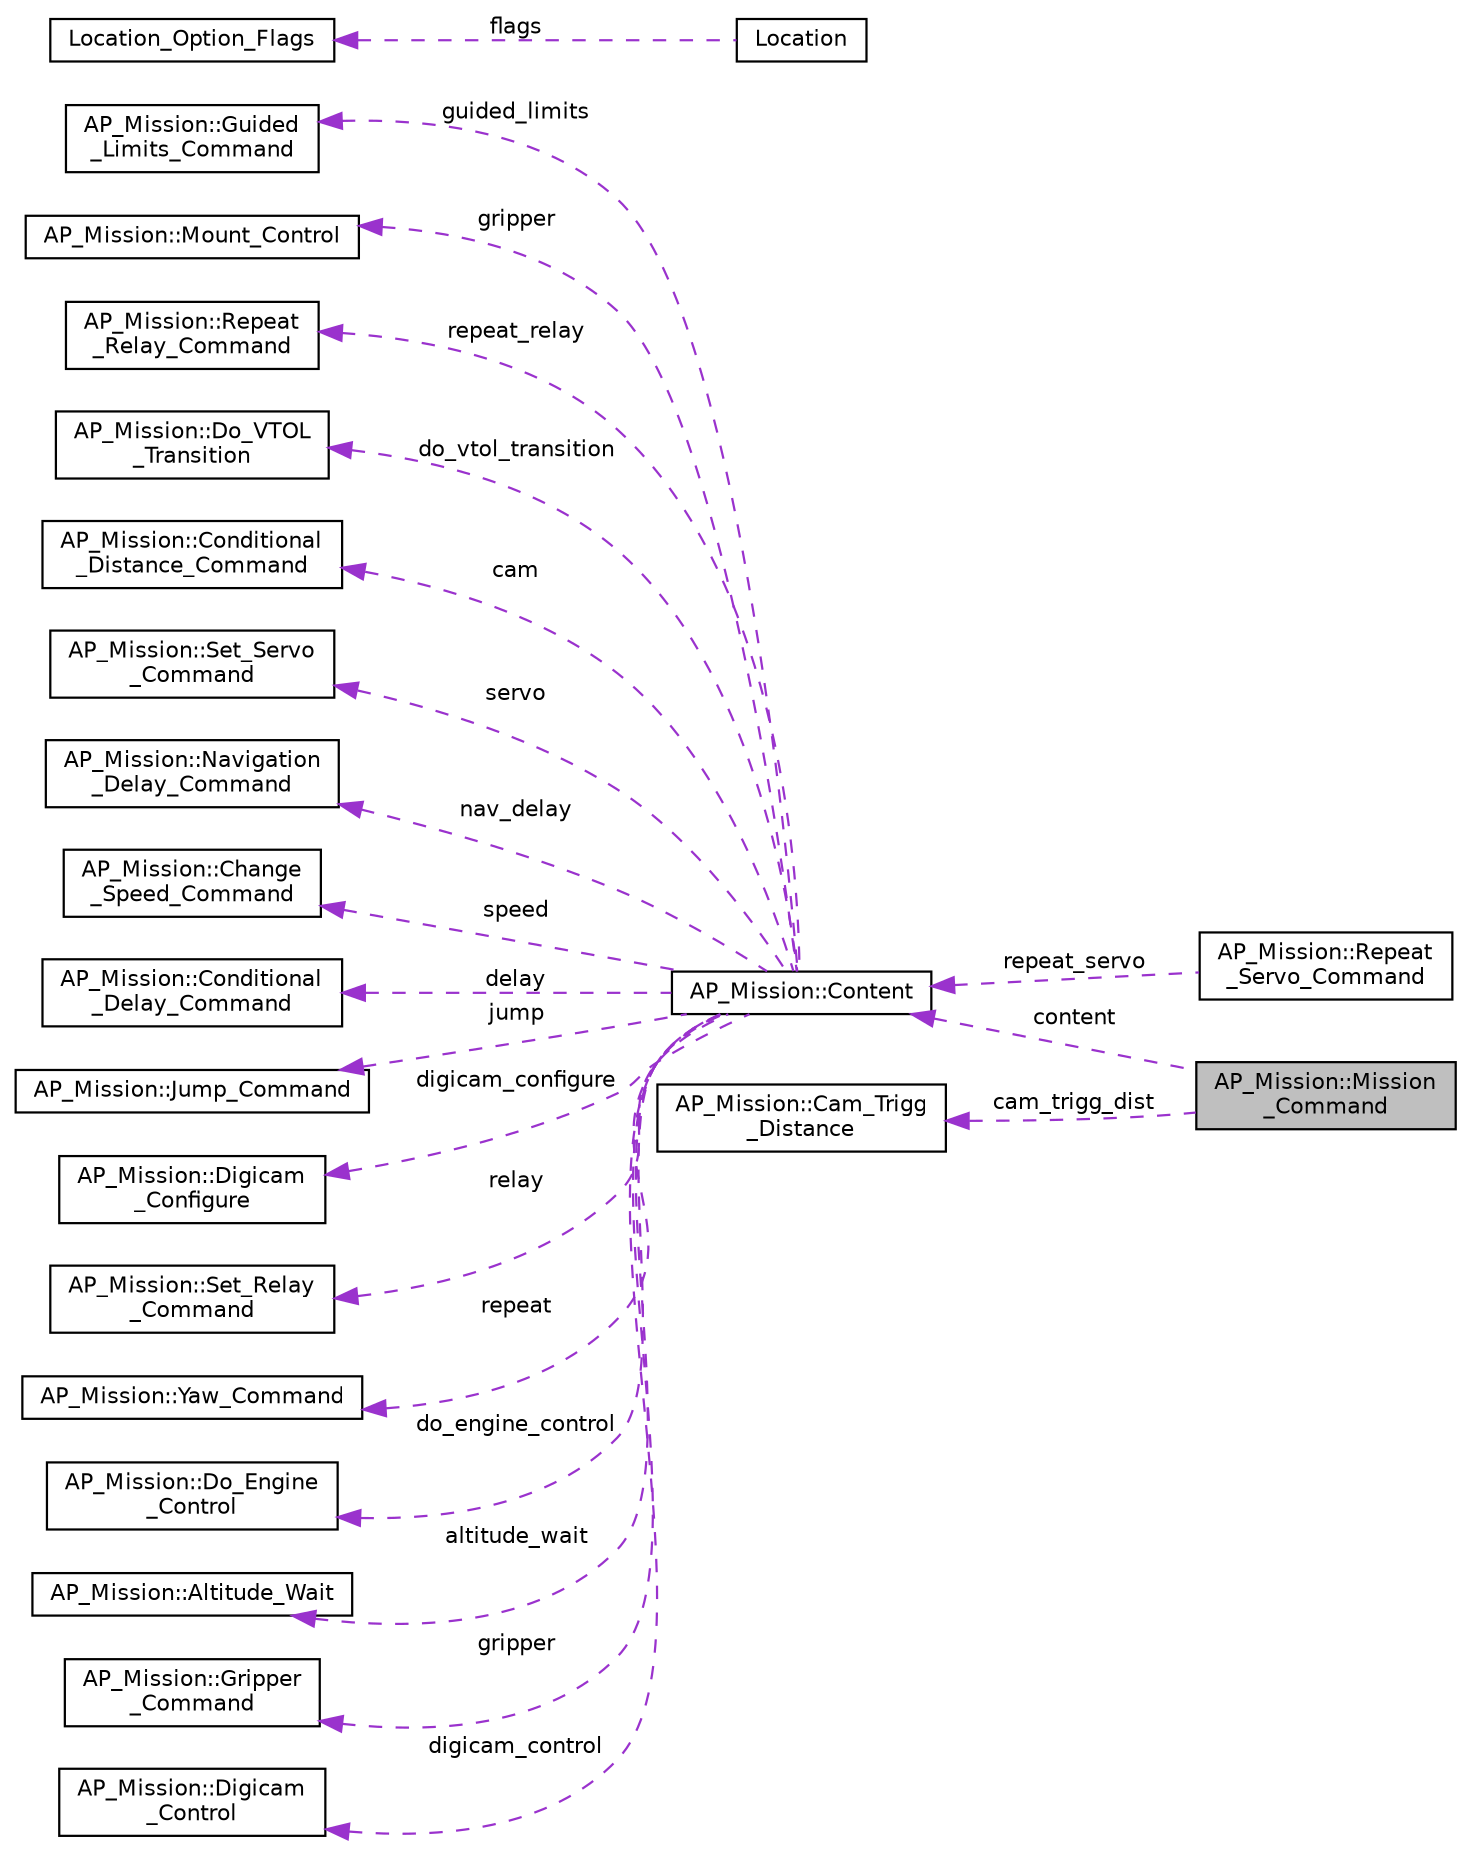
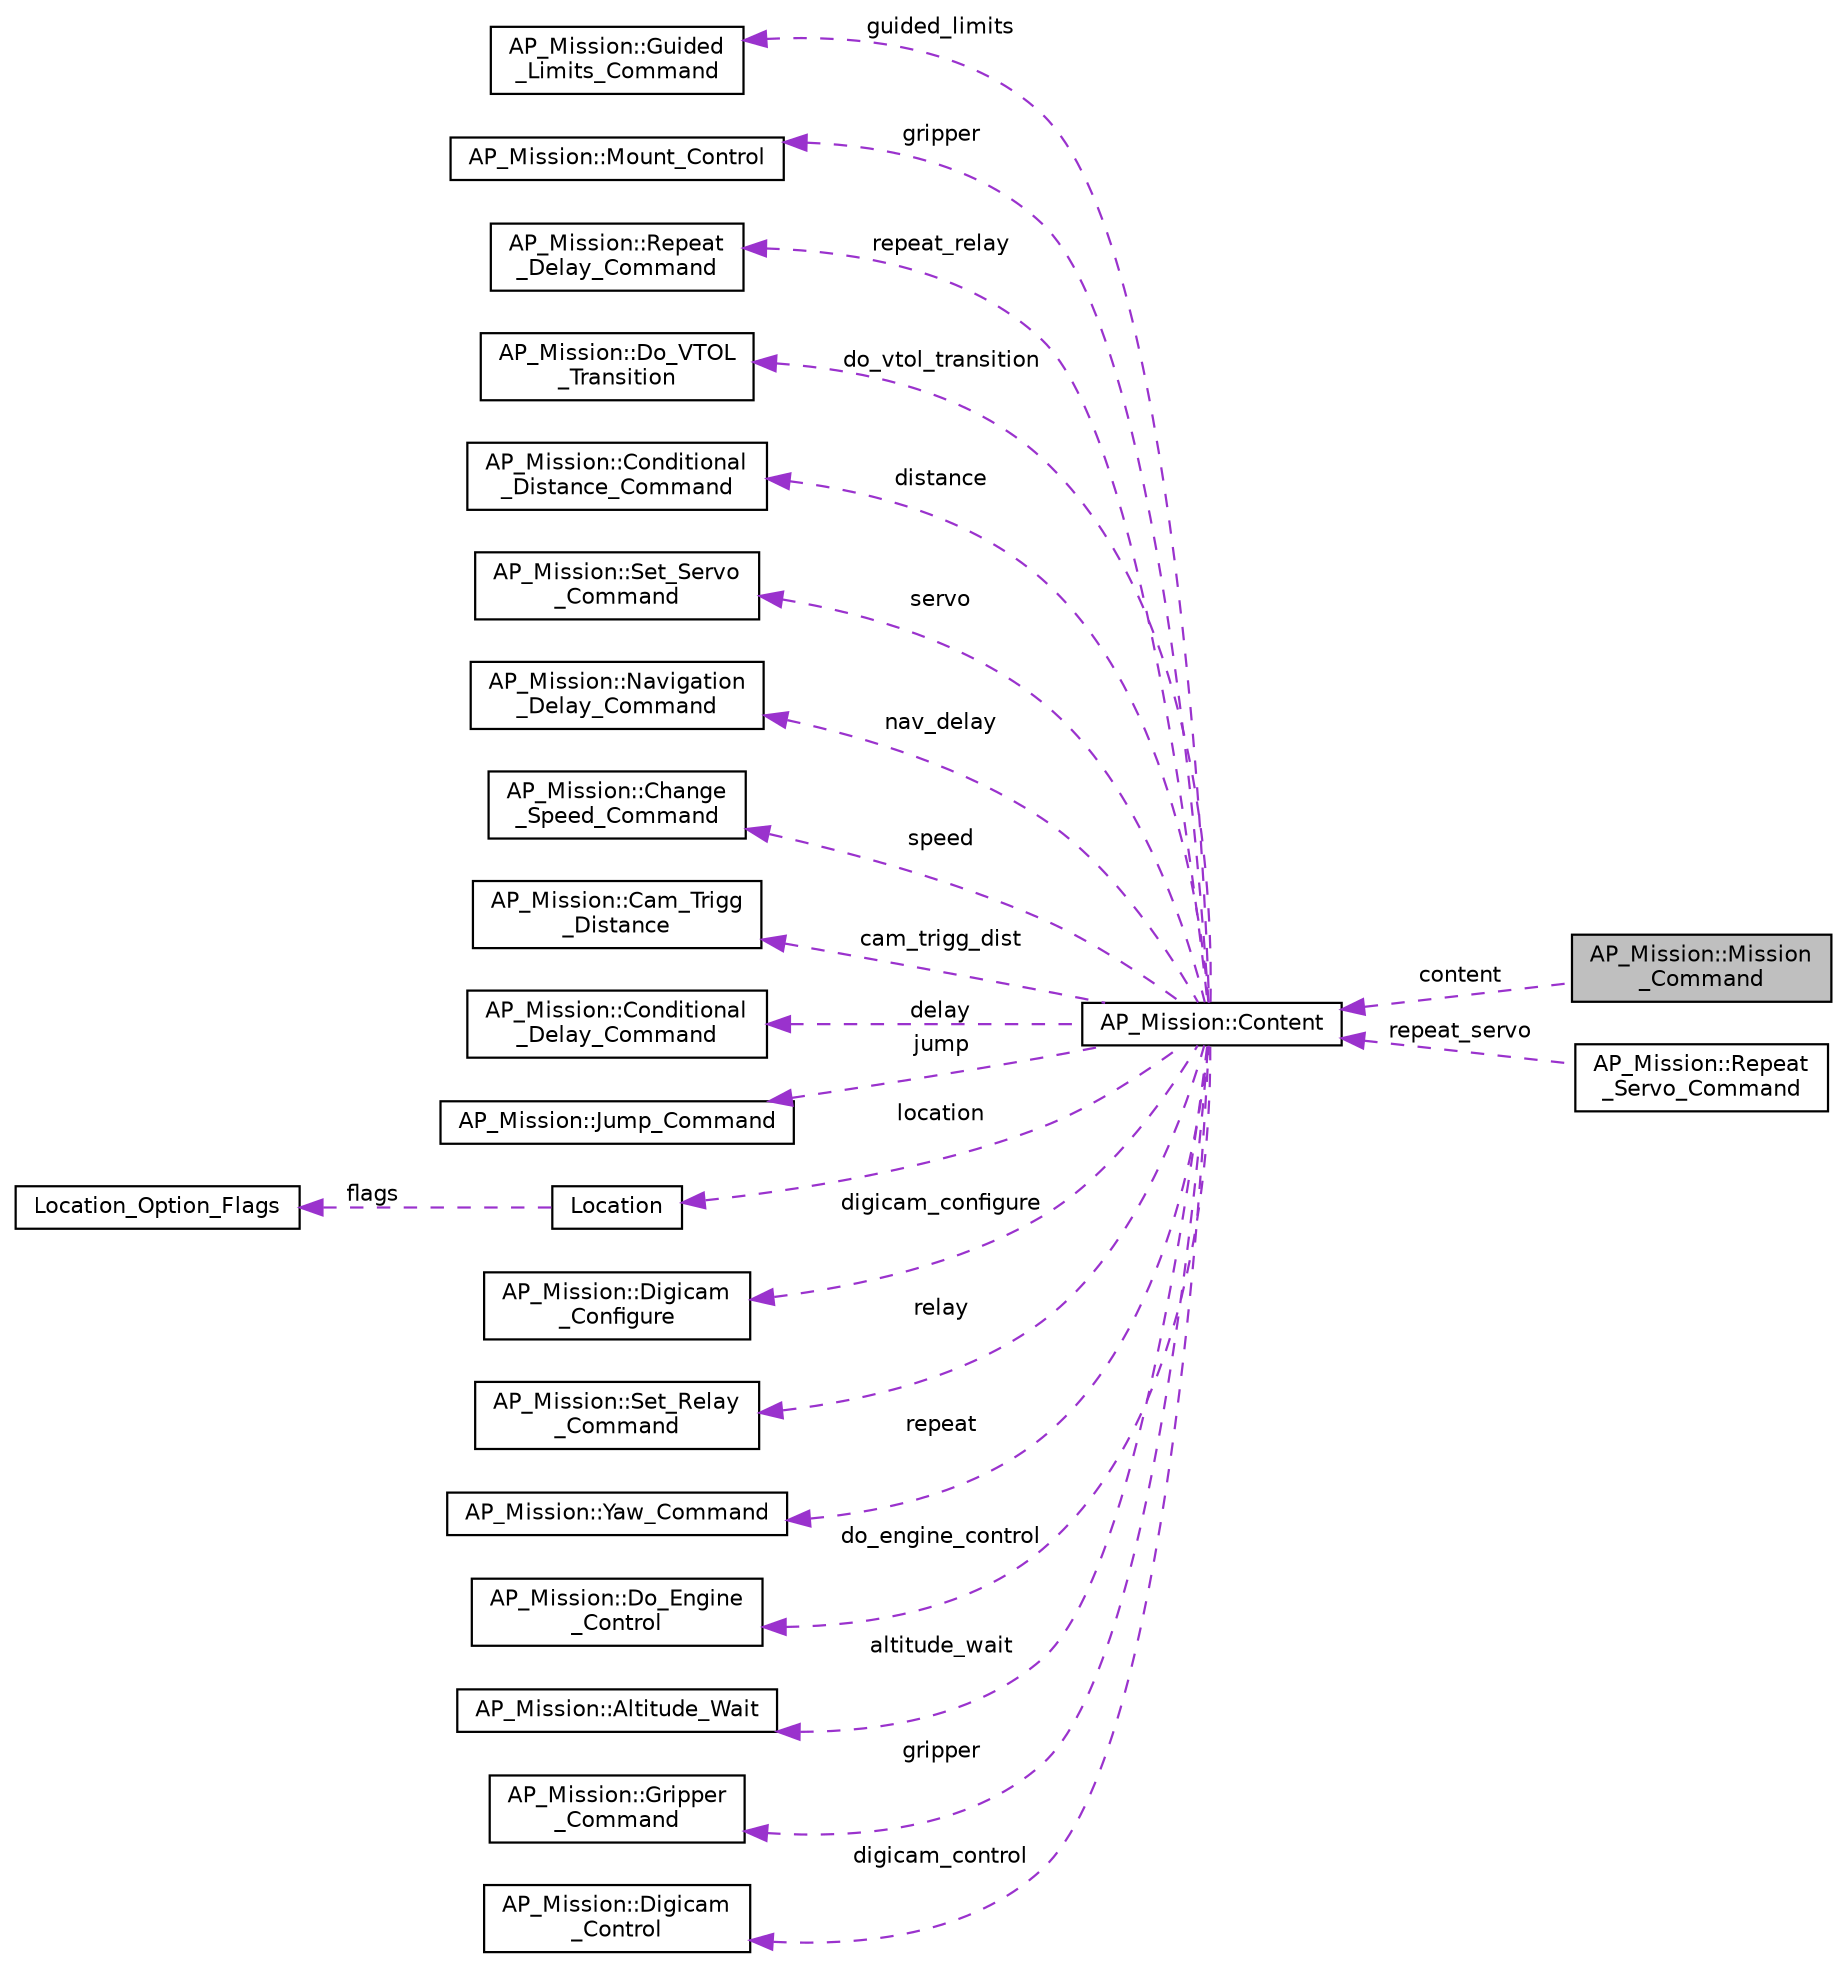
(192, 335) -> (617, 257)
(513, 571) -> (938, 480)
(1083, 1119) -> (945, 973)
none -> (955, 1155)
